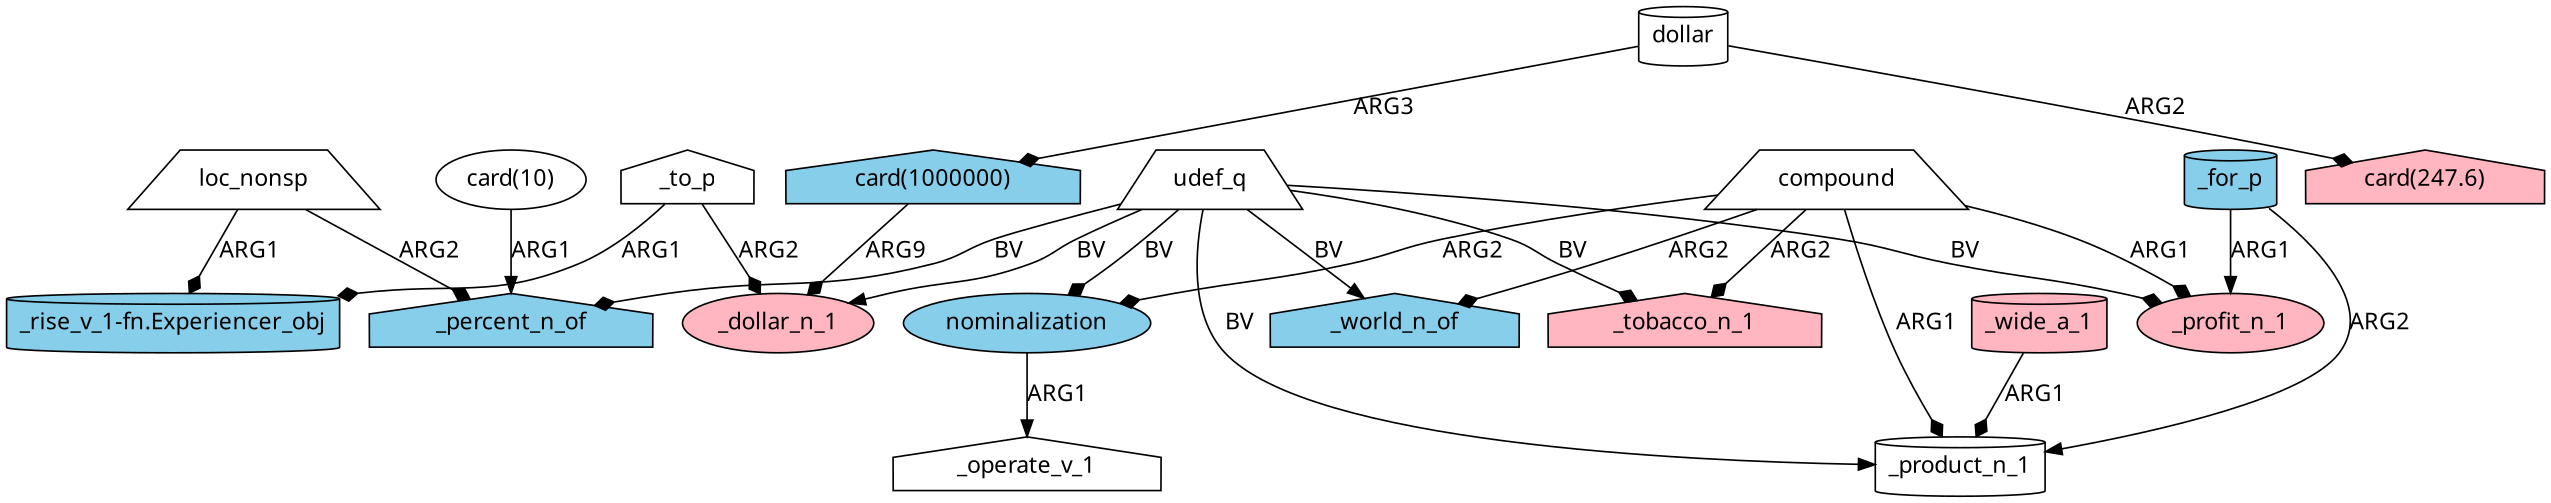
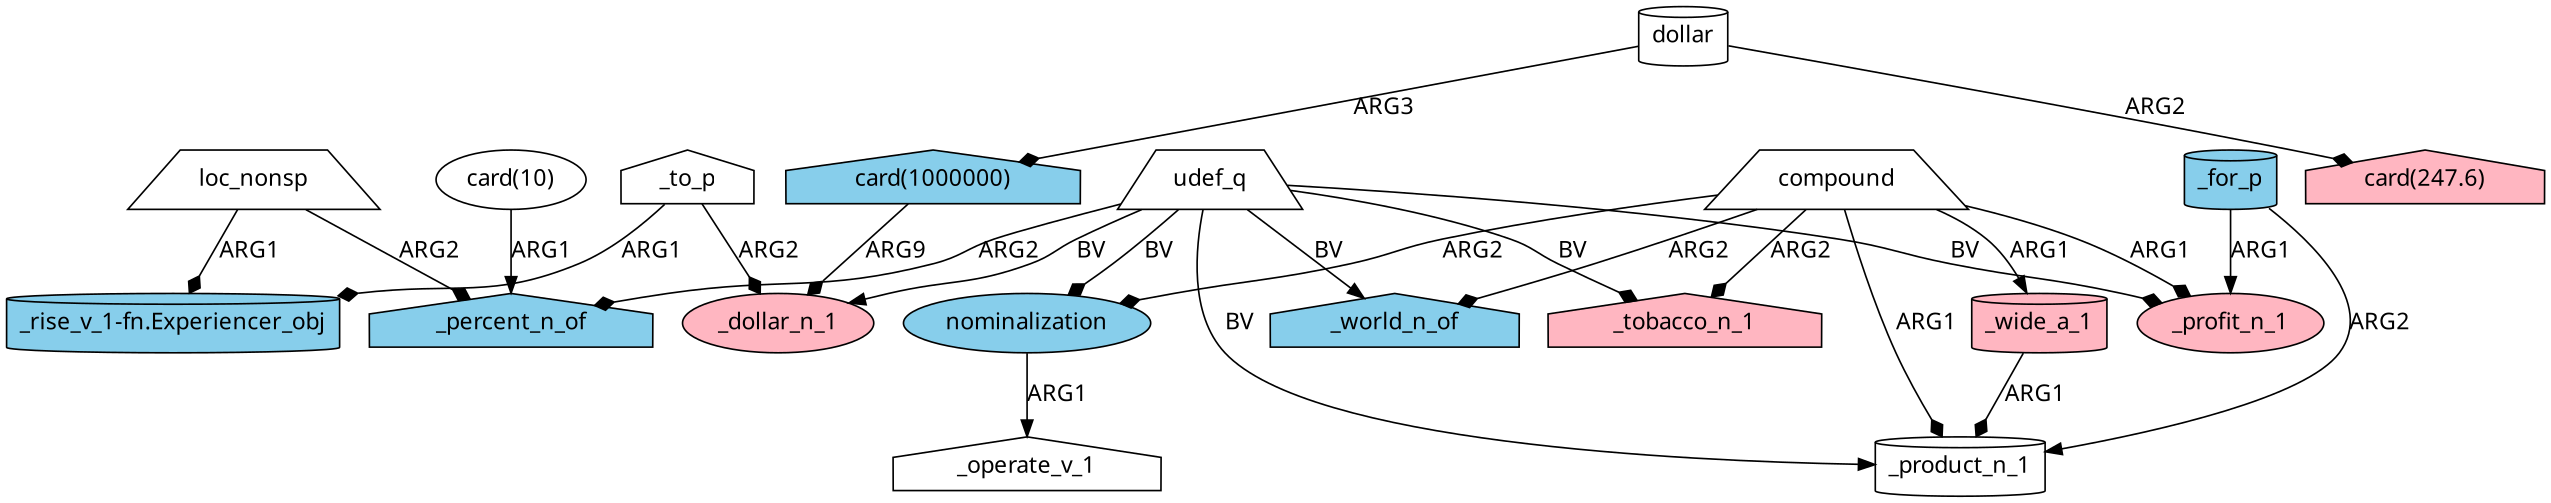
none -> (1984, 237)
(1009, 251) -> (1009, 251)
